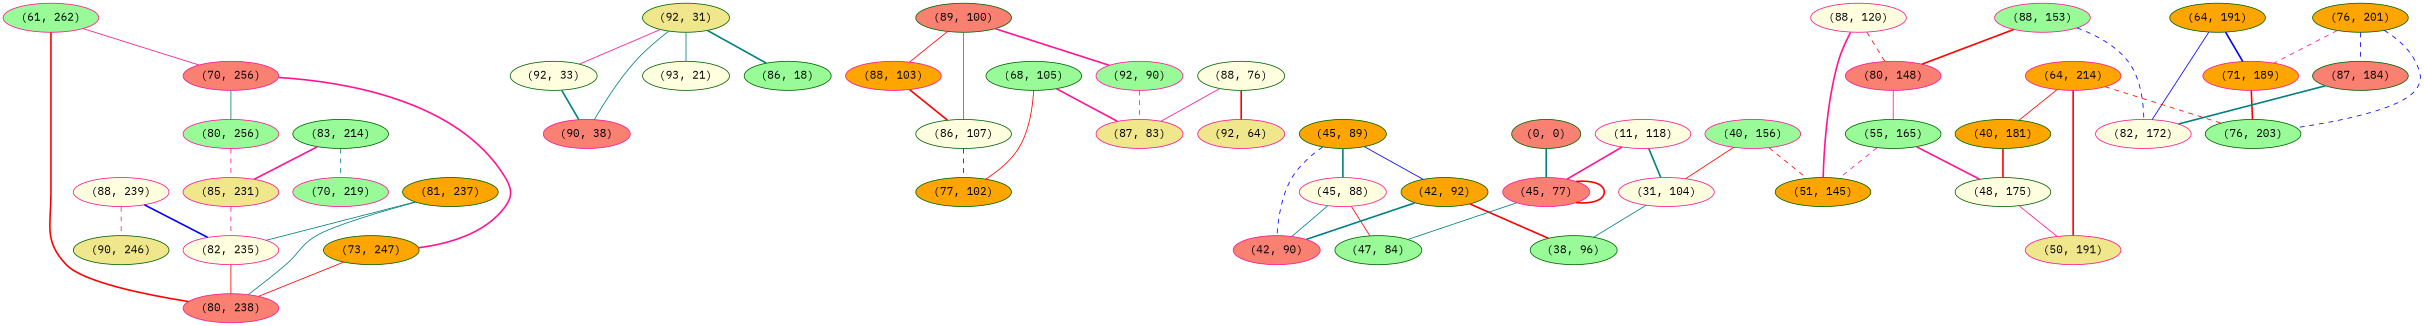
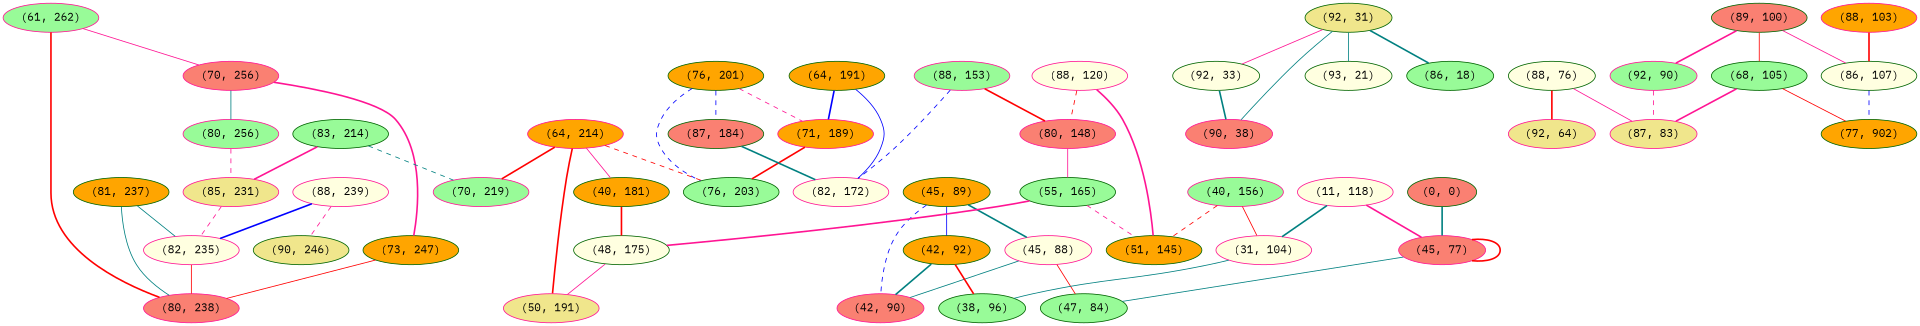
(928, 47) -> (1759, 47)
(2038, 105) -> (598, 163)
none -> (528, 163)
(964, 192) -> (1869, 134)
